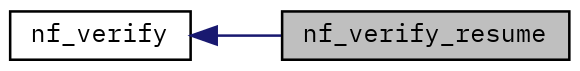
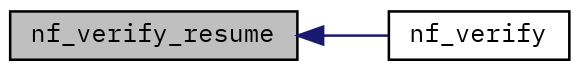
(249, 36) -> (356, 36)
